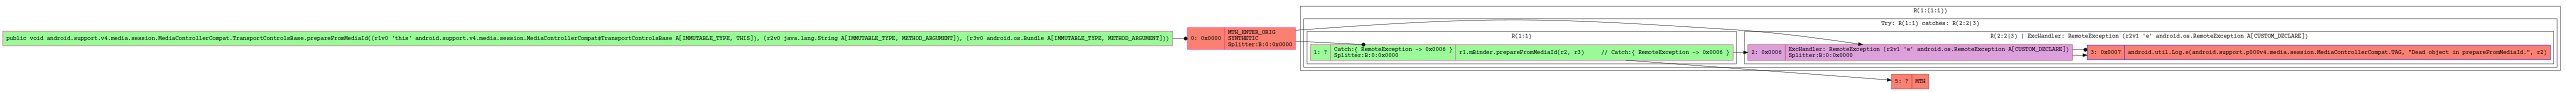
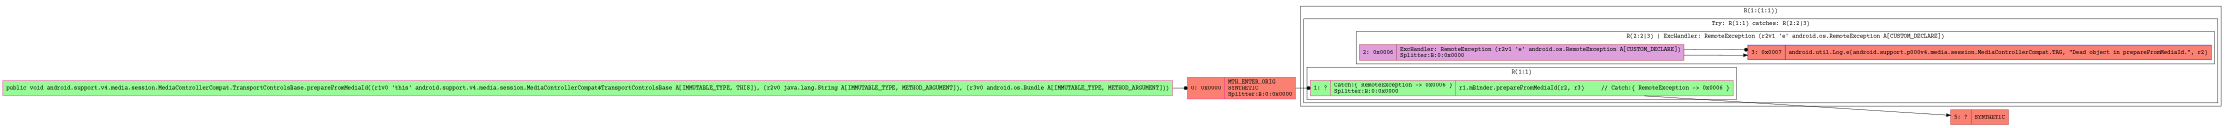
(1592, 22) -> none
(1739, 52) -> none
(1920, 81) -> (1990, 117)
